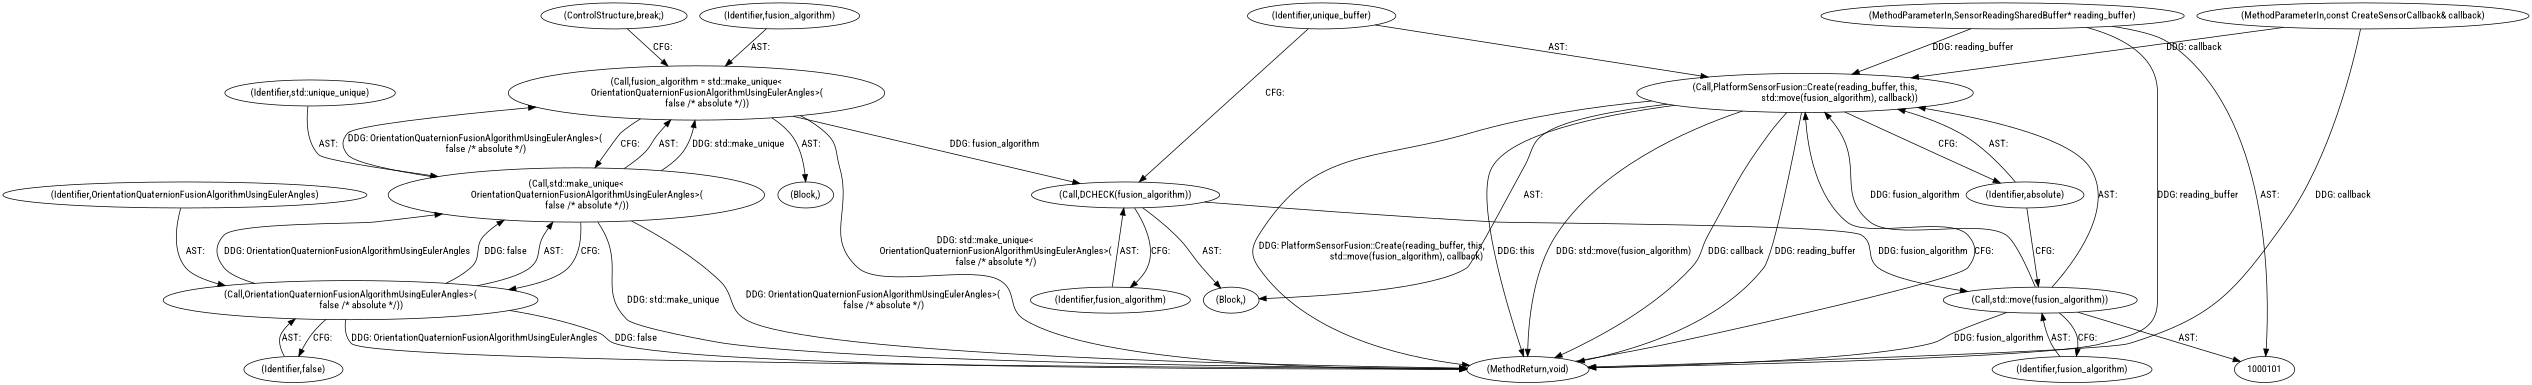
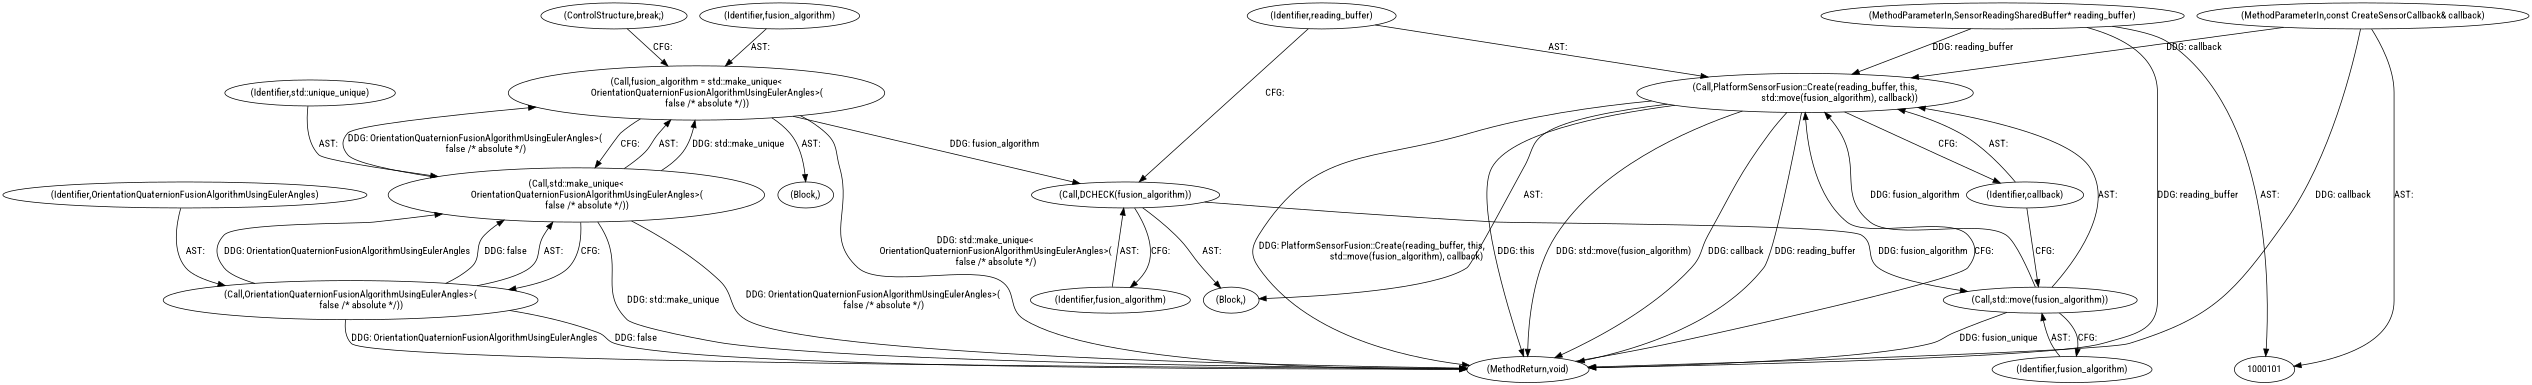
(1322, 16) -> (1322, 16)
(2025, 195) -> (2025, 195)
(1999, 338) -> (1999, 338)
(2163, 338) -> (2394, 224)
(293, 370) -> none
